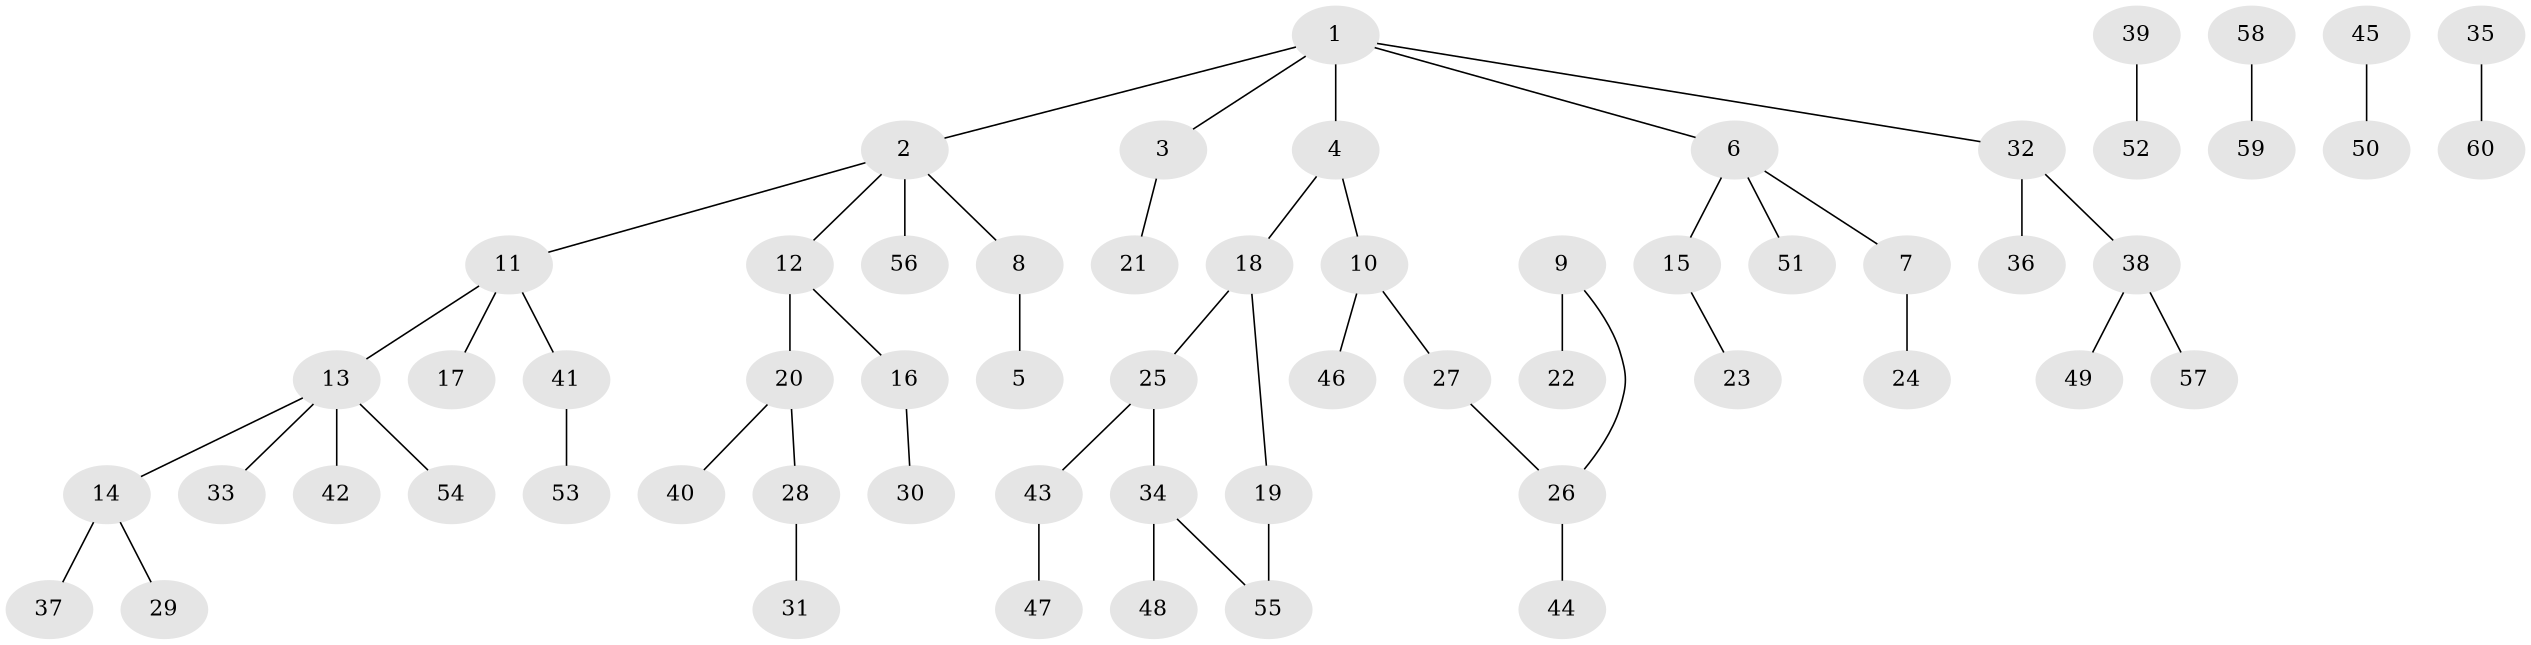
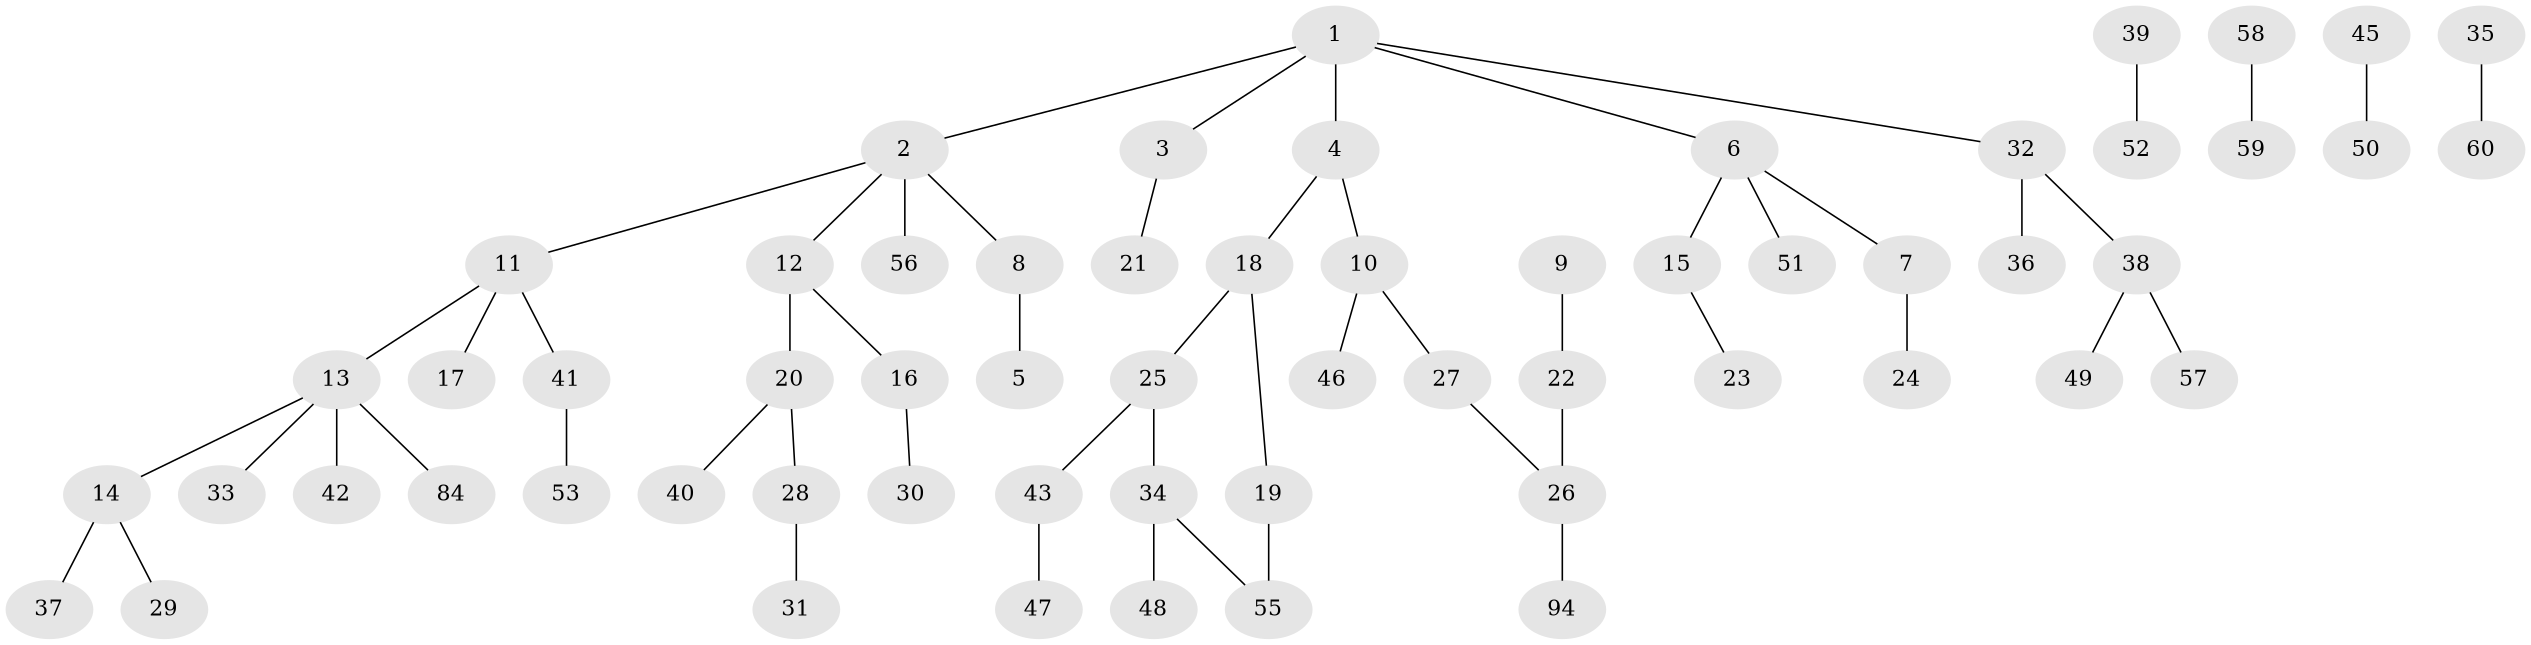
(1625, 380) -> (1562, 437)
(452, 495) -> (452, 495)
(1562, 610) -> (1562, 610)
